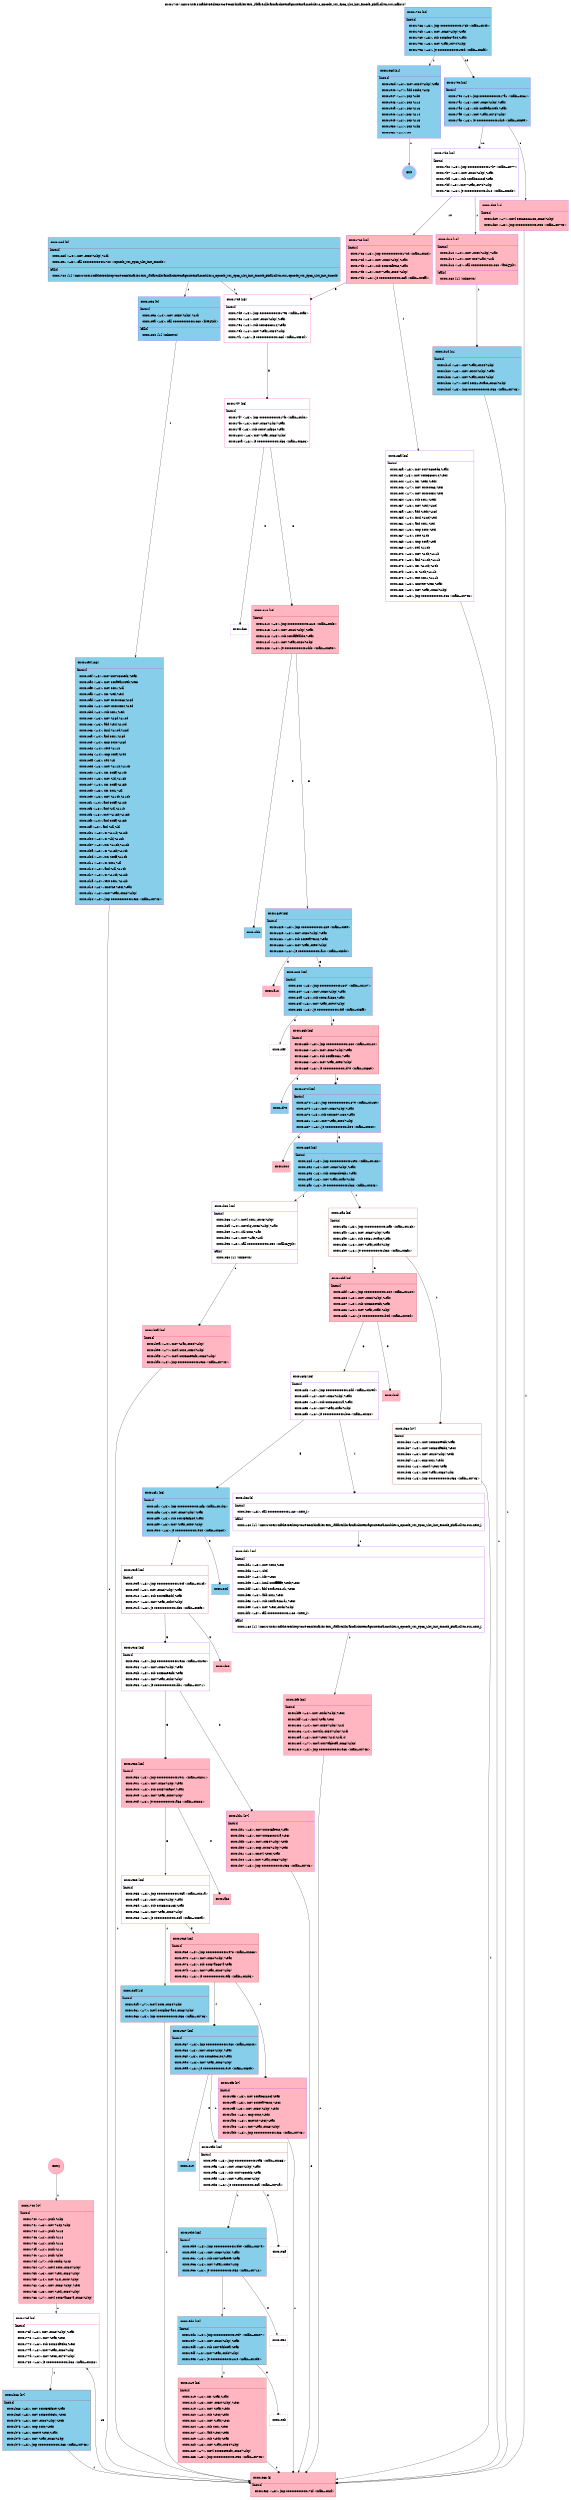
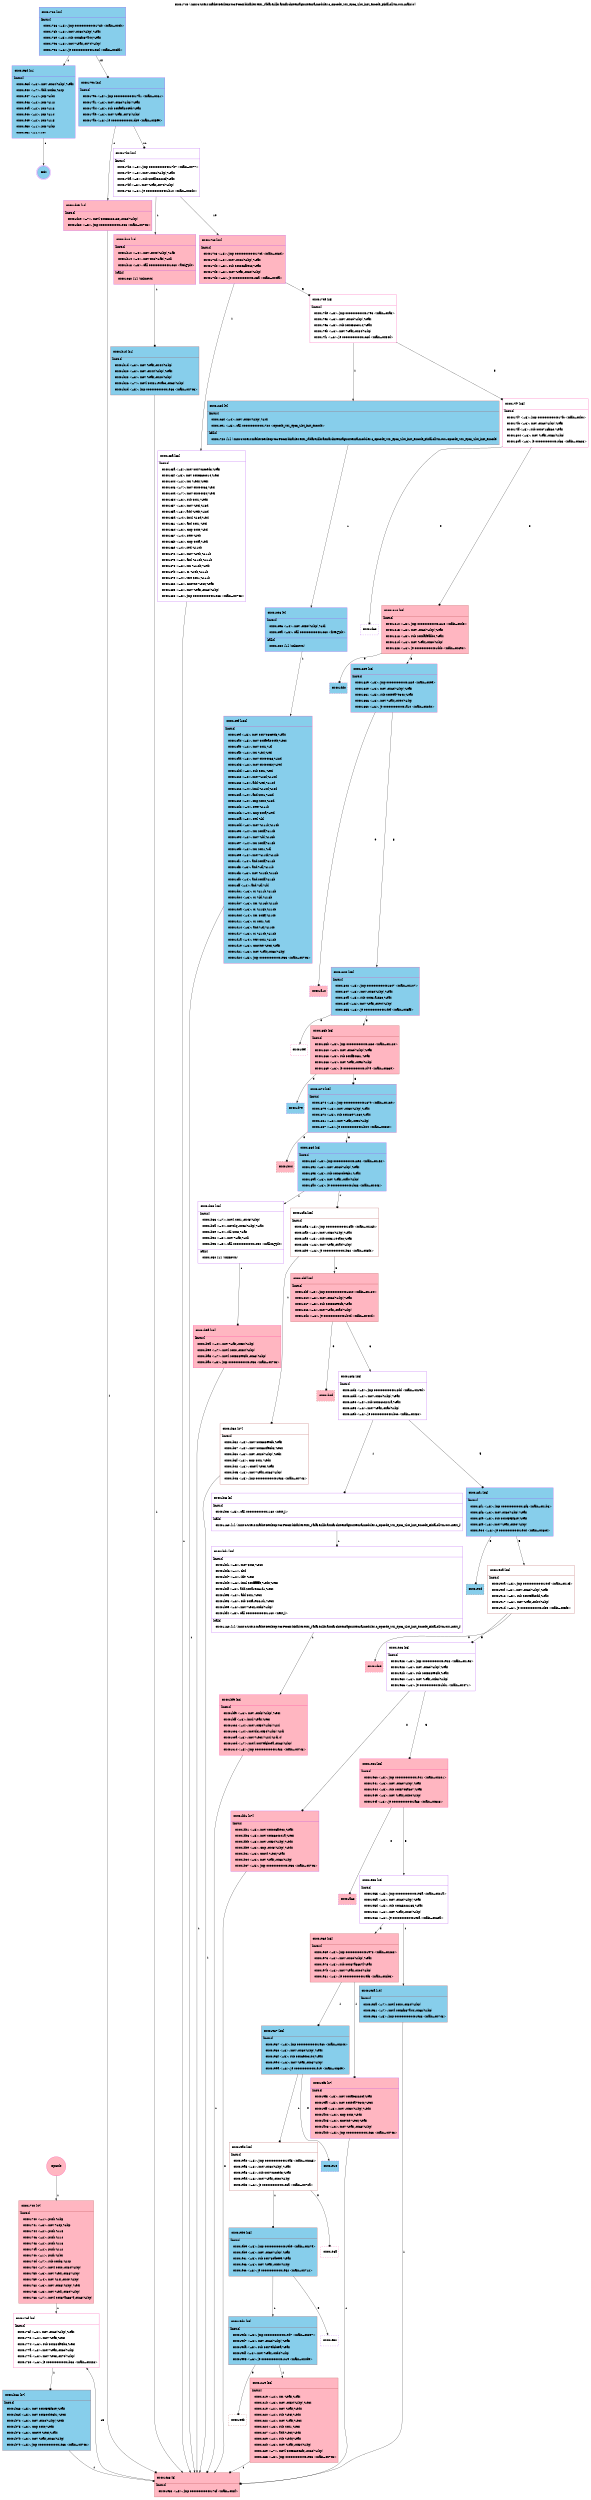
(228, 287) -> (353, 371)
(56, 2166) -> (56, 2166)
